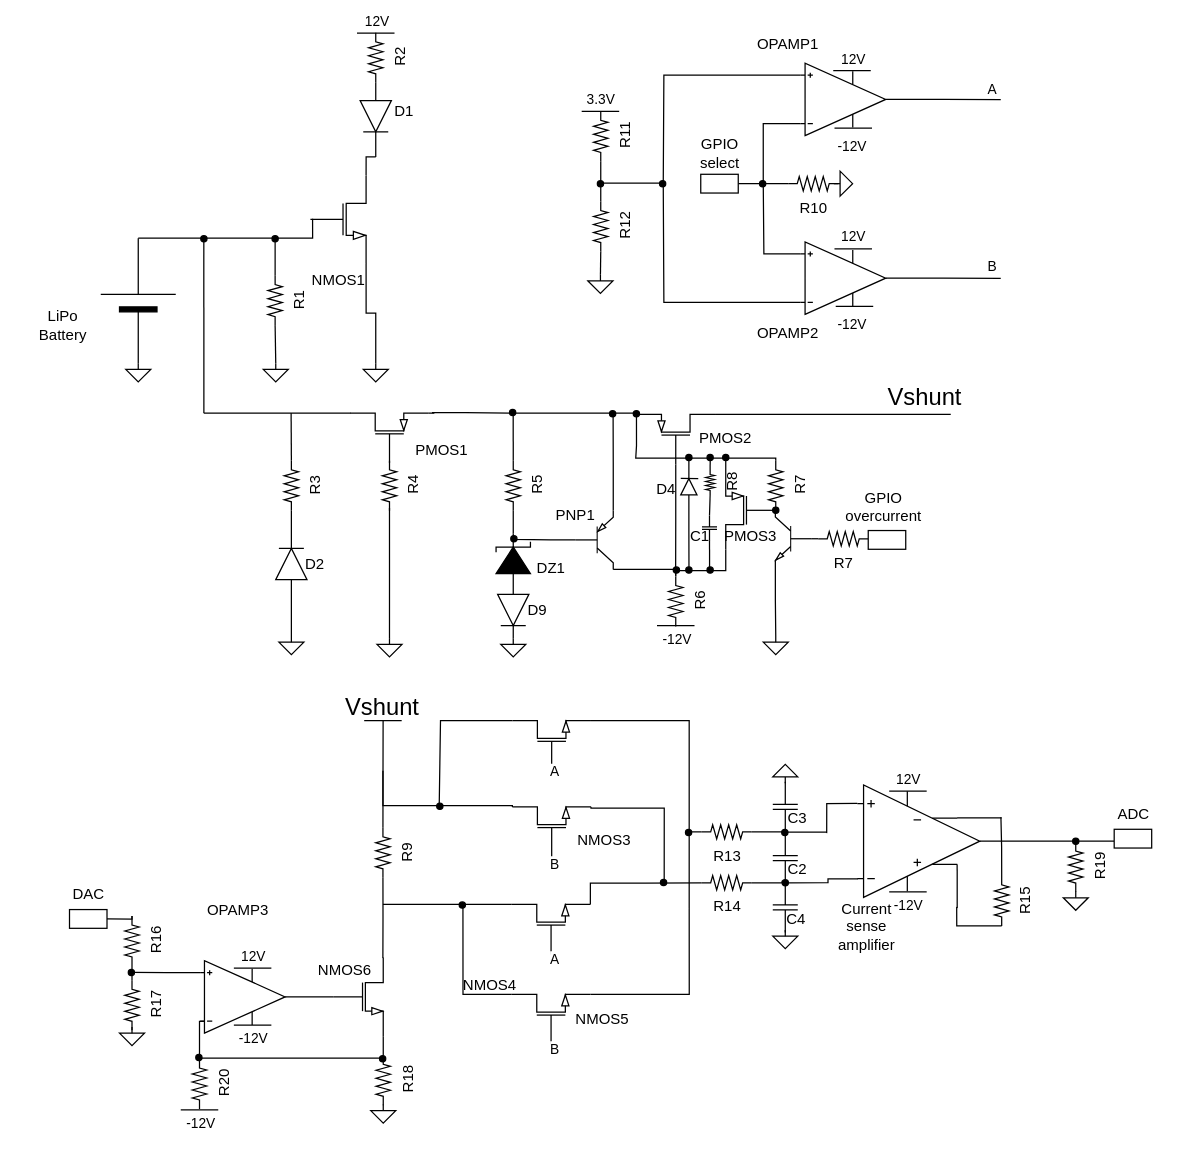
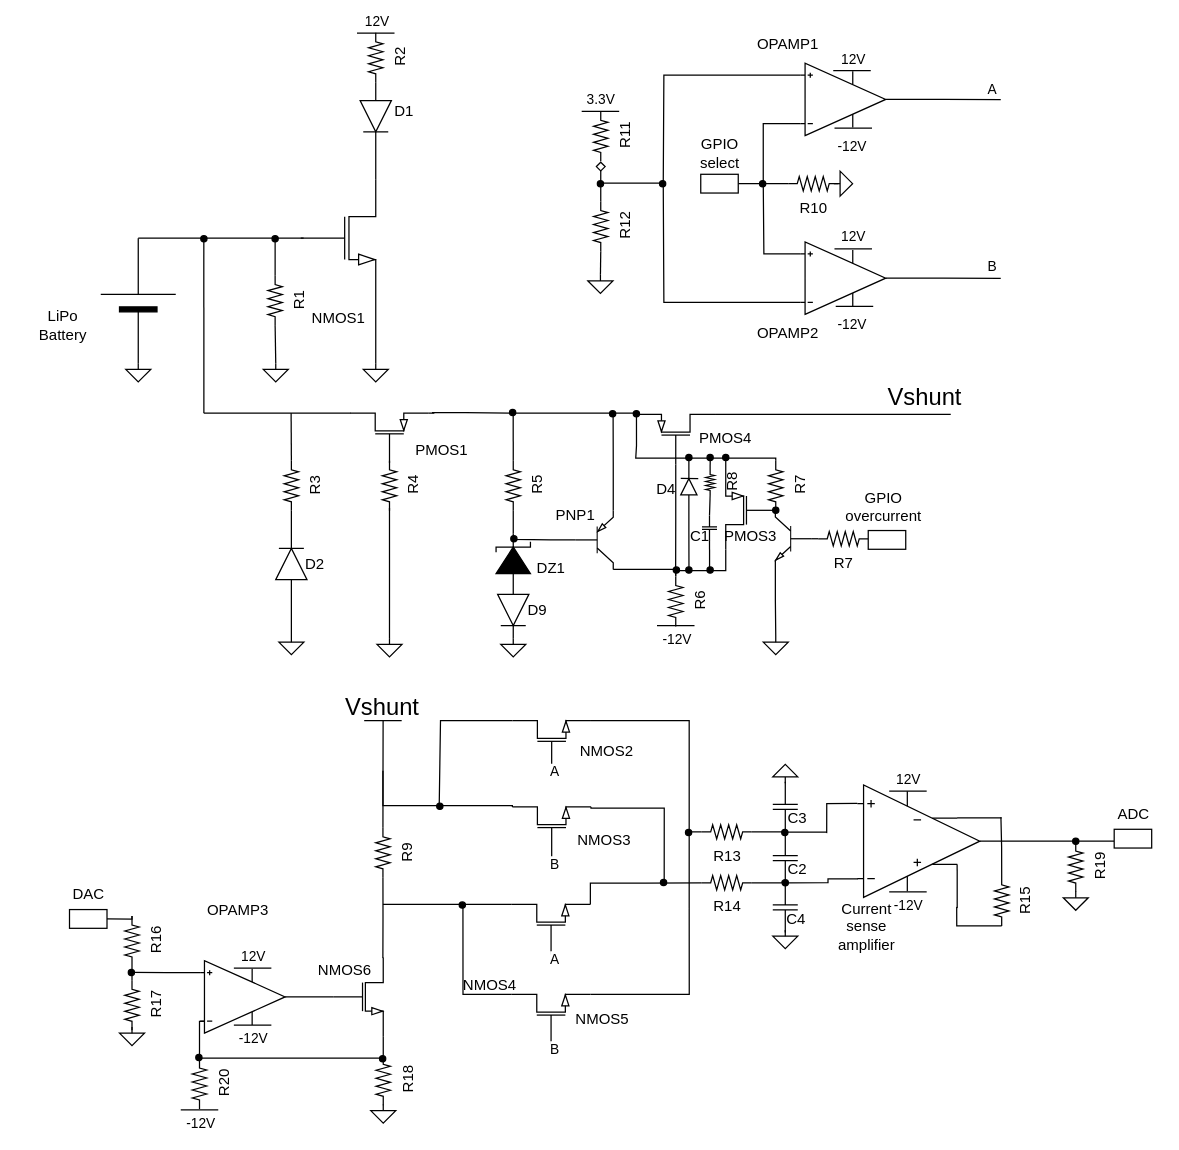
(601, 167) -> (601, 172)
(338, 219) -> (338, 238)
(726, 438) -> (726, 438)
none -> (606, 752)
